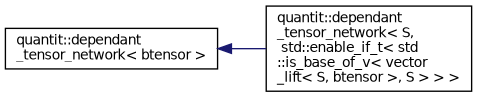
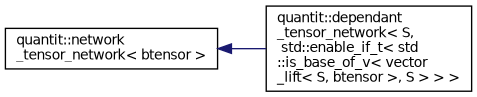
(111, 49) -> (111, 49)
